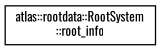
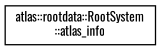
(80, 25) -> (80, 25)
